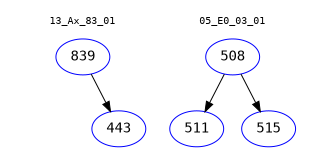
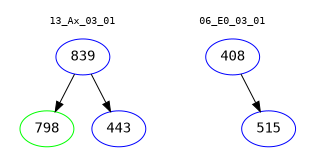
(83, 21) -> (83, 21)
(233, 21) -> (233, 21)
(233, 57) -> (233, 57)
none -> (47, 129)
(197, 129) -> none
